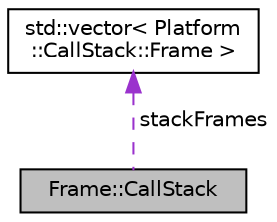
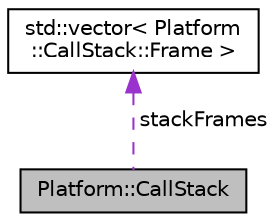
(133, 191) -> (133, 191)
